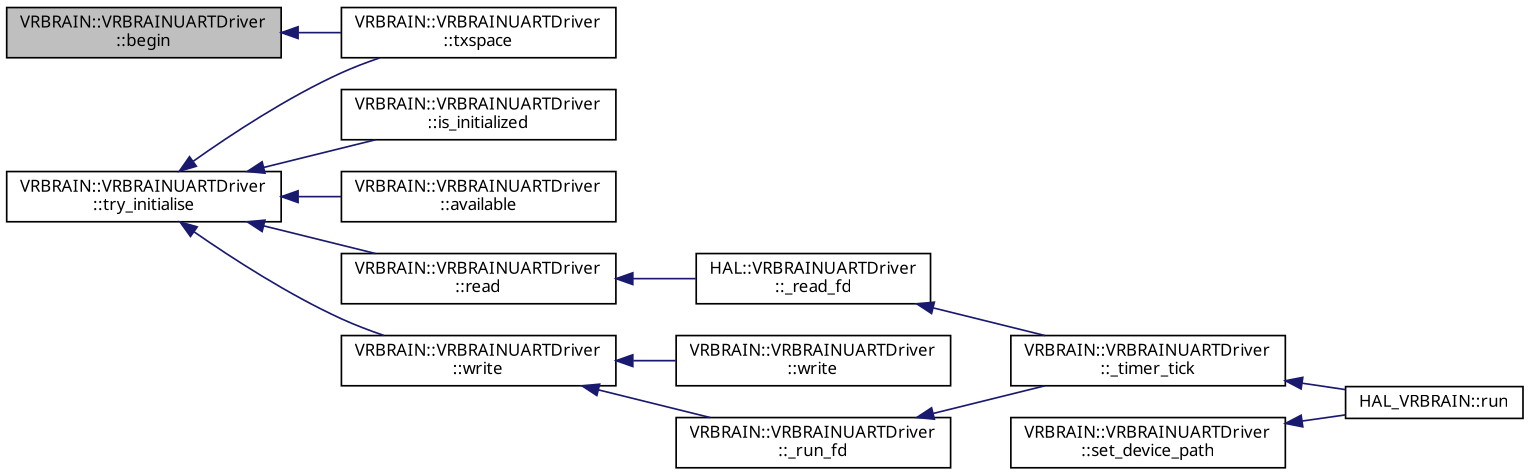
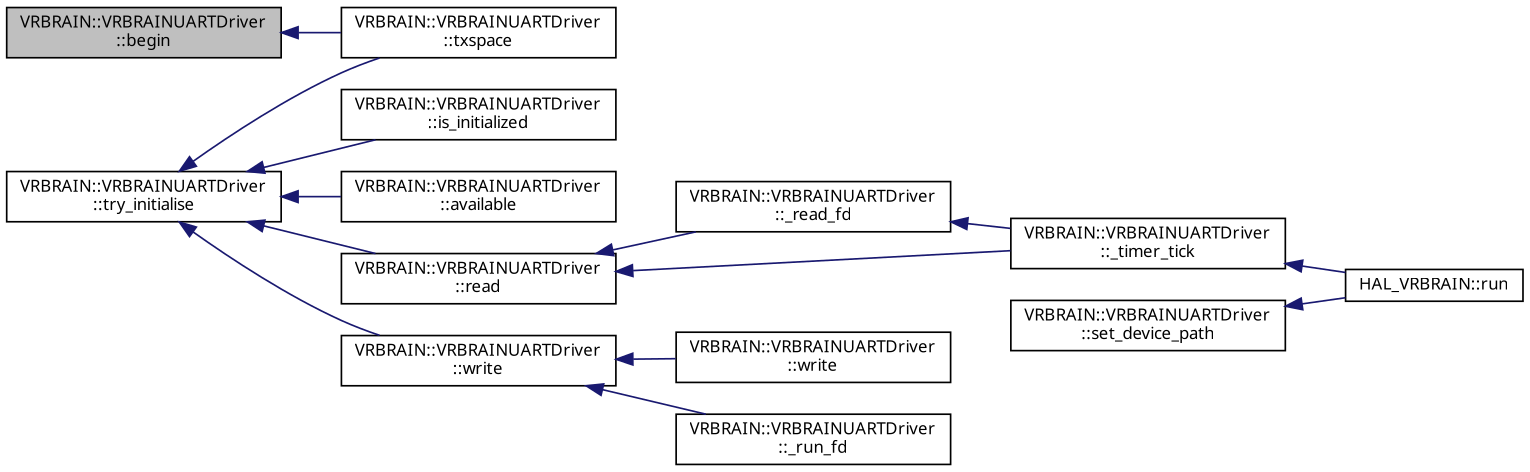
(813, 279) -> (813, 207)
(989, 400) -> (822, 261)
